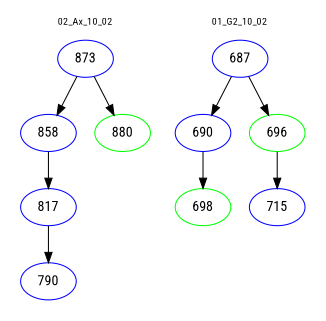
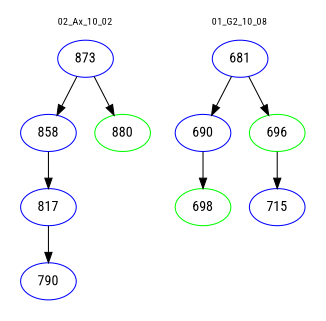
(240, 22) -> (240, 22)
(240, 59) -> (240, 59)
